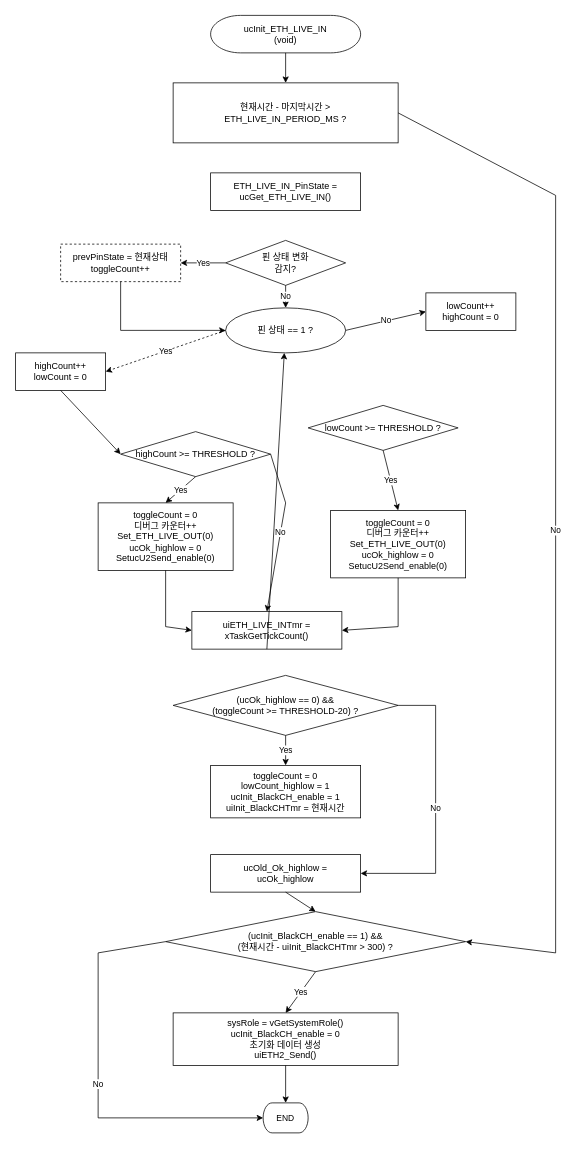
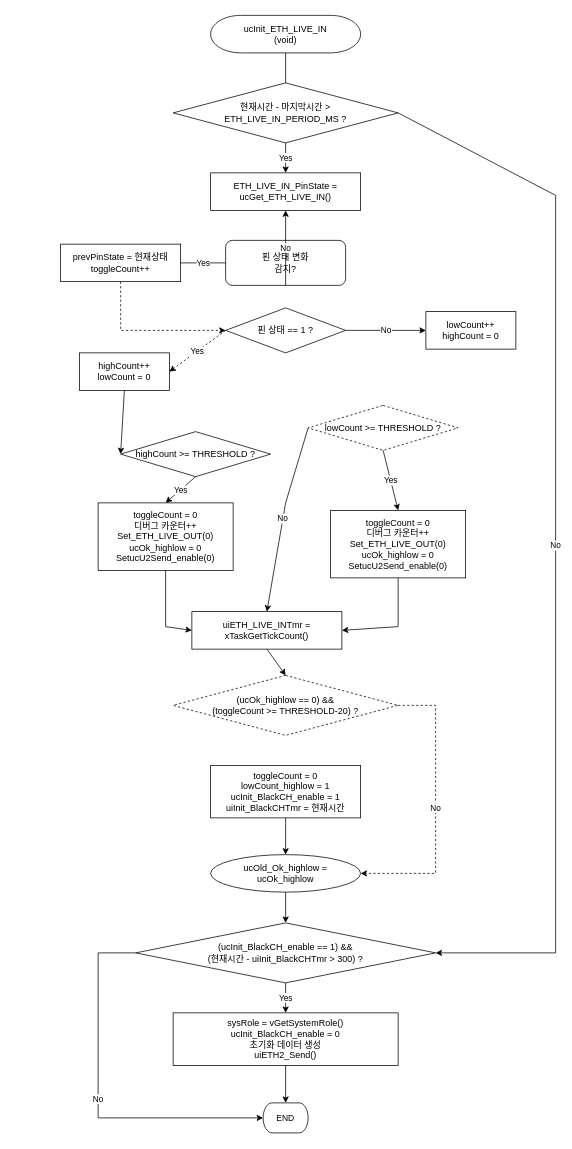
(285, 76) -> (285, 77)
(285, 113) -> (285, 113)
none -> (285, 156)
(120, 263) -> (120, 263)
(187, 263) -> (184, 263)
(285, 263) -> (285, 263)
(285, 295) -> (285, 249)
(471, 312) -> (471, 330)
(146, 330) -> (146, 330)
(285, 330) -> (285, 330)
(60, 372) -> (124, 372)
(280, 415) -> (274, 660)
(383, 428) -> (383, 428)
none -> (297, 464)
(281, 489) -> none
(285, 705) -> (285, 705)
(435, 736) -> (435, 736)
(285, 748) -> none
none -> (285, 833)
(285, 873) -> (285, 873)
(315, 942) -> (285, 953)
